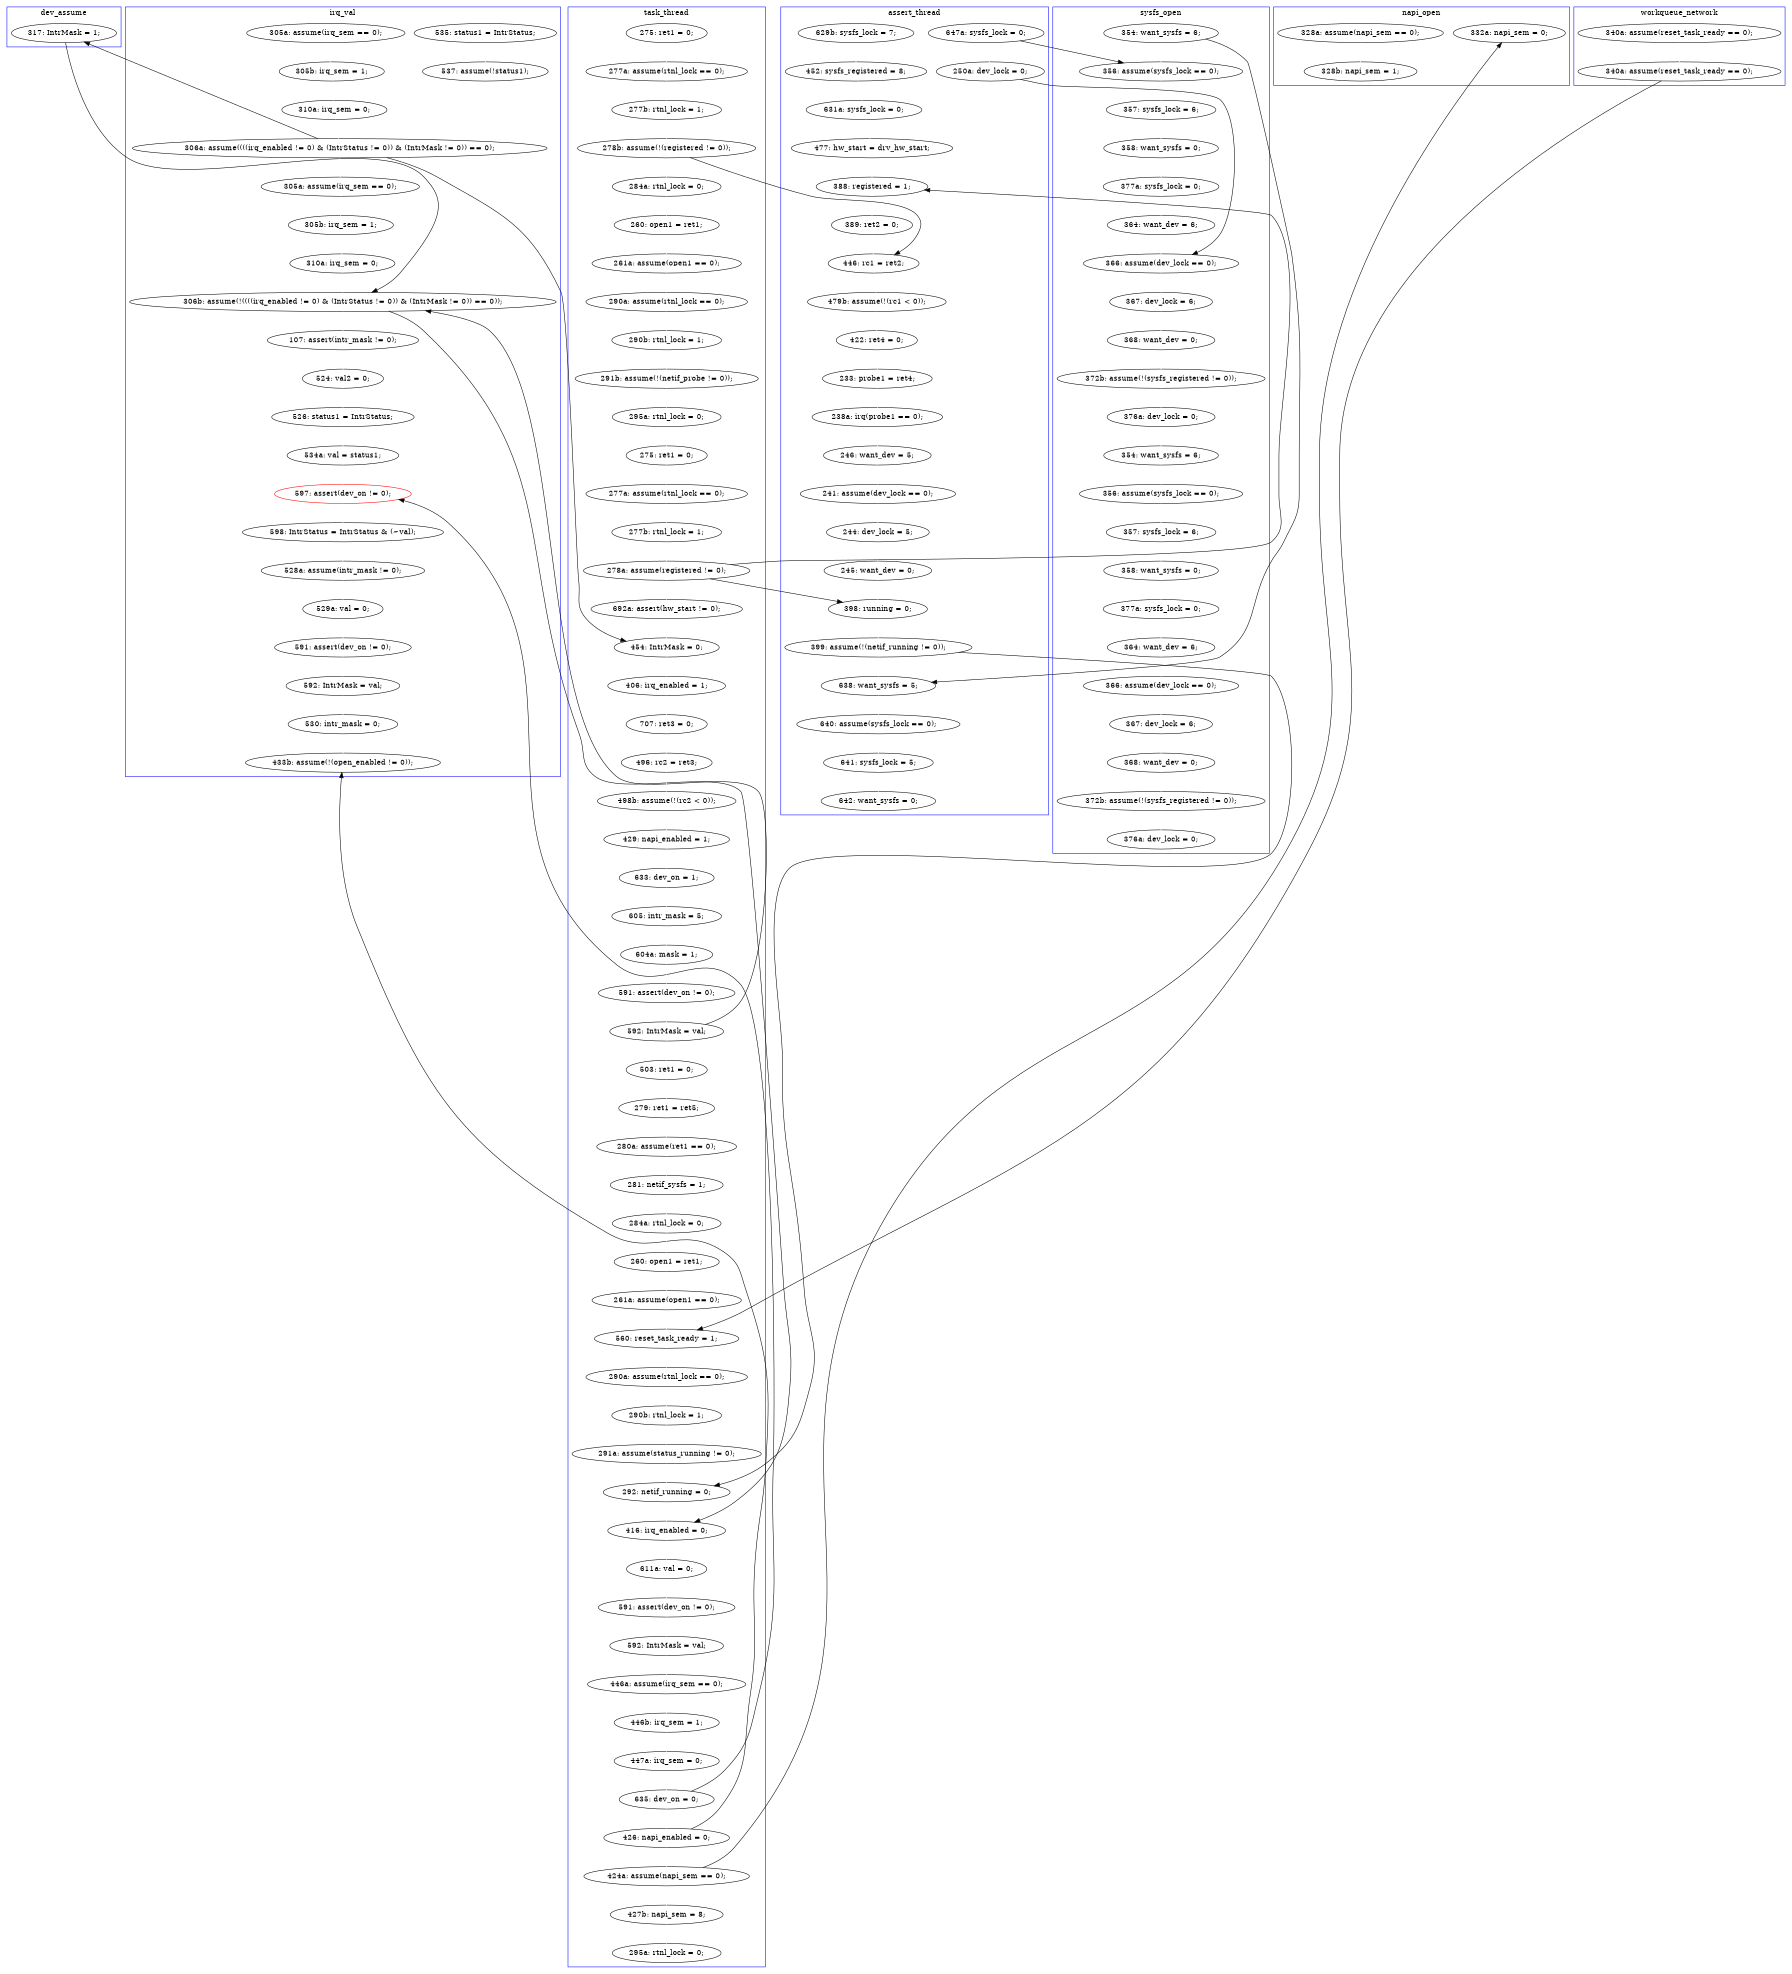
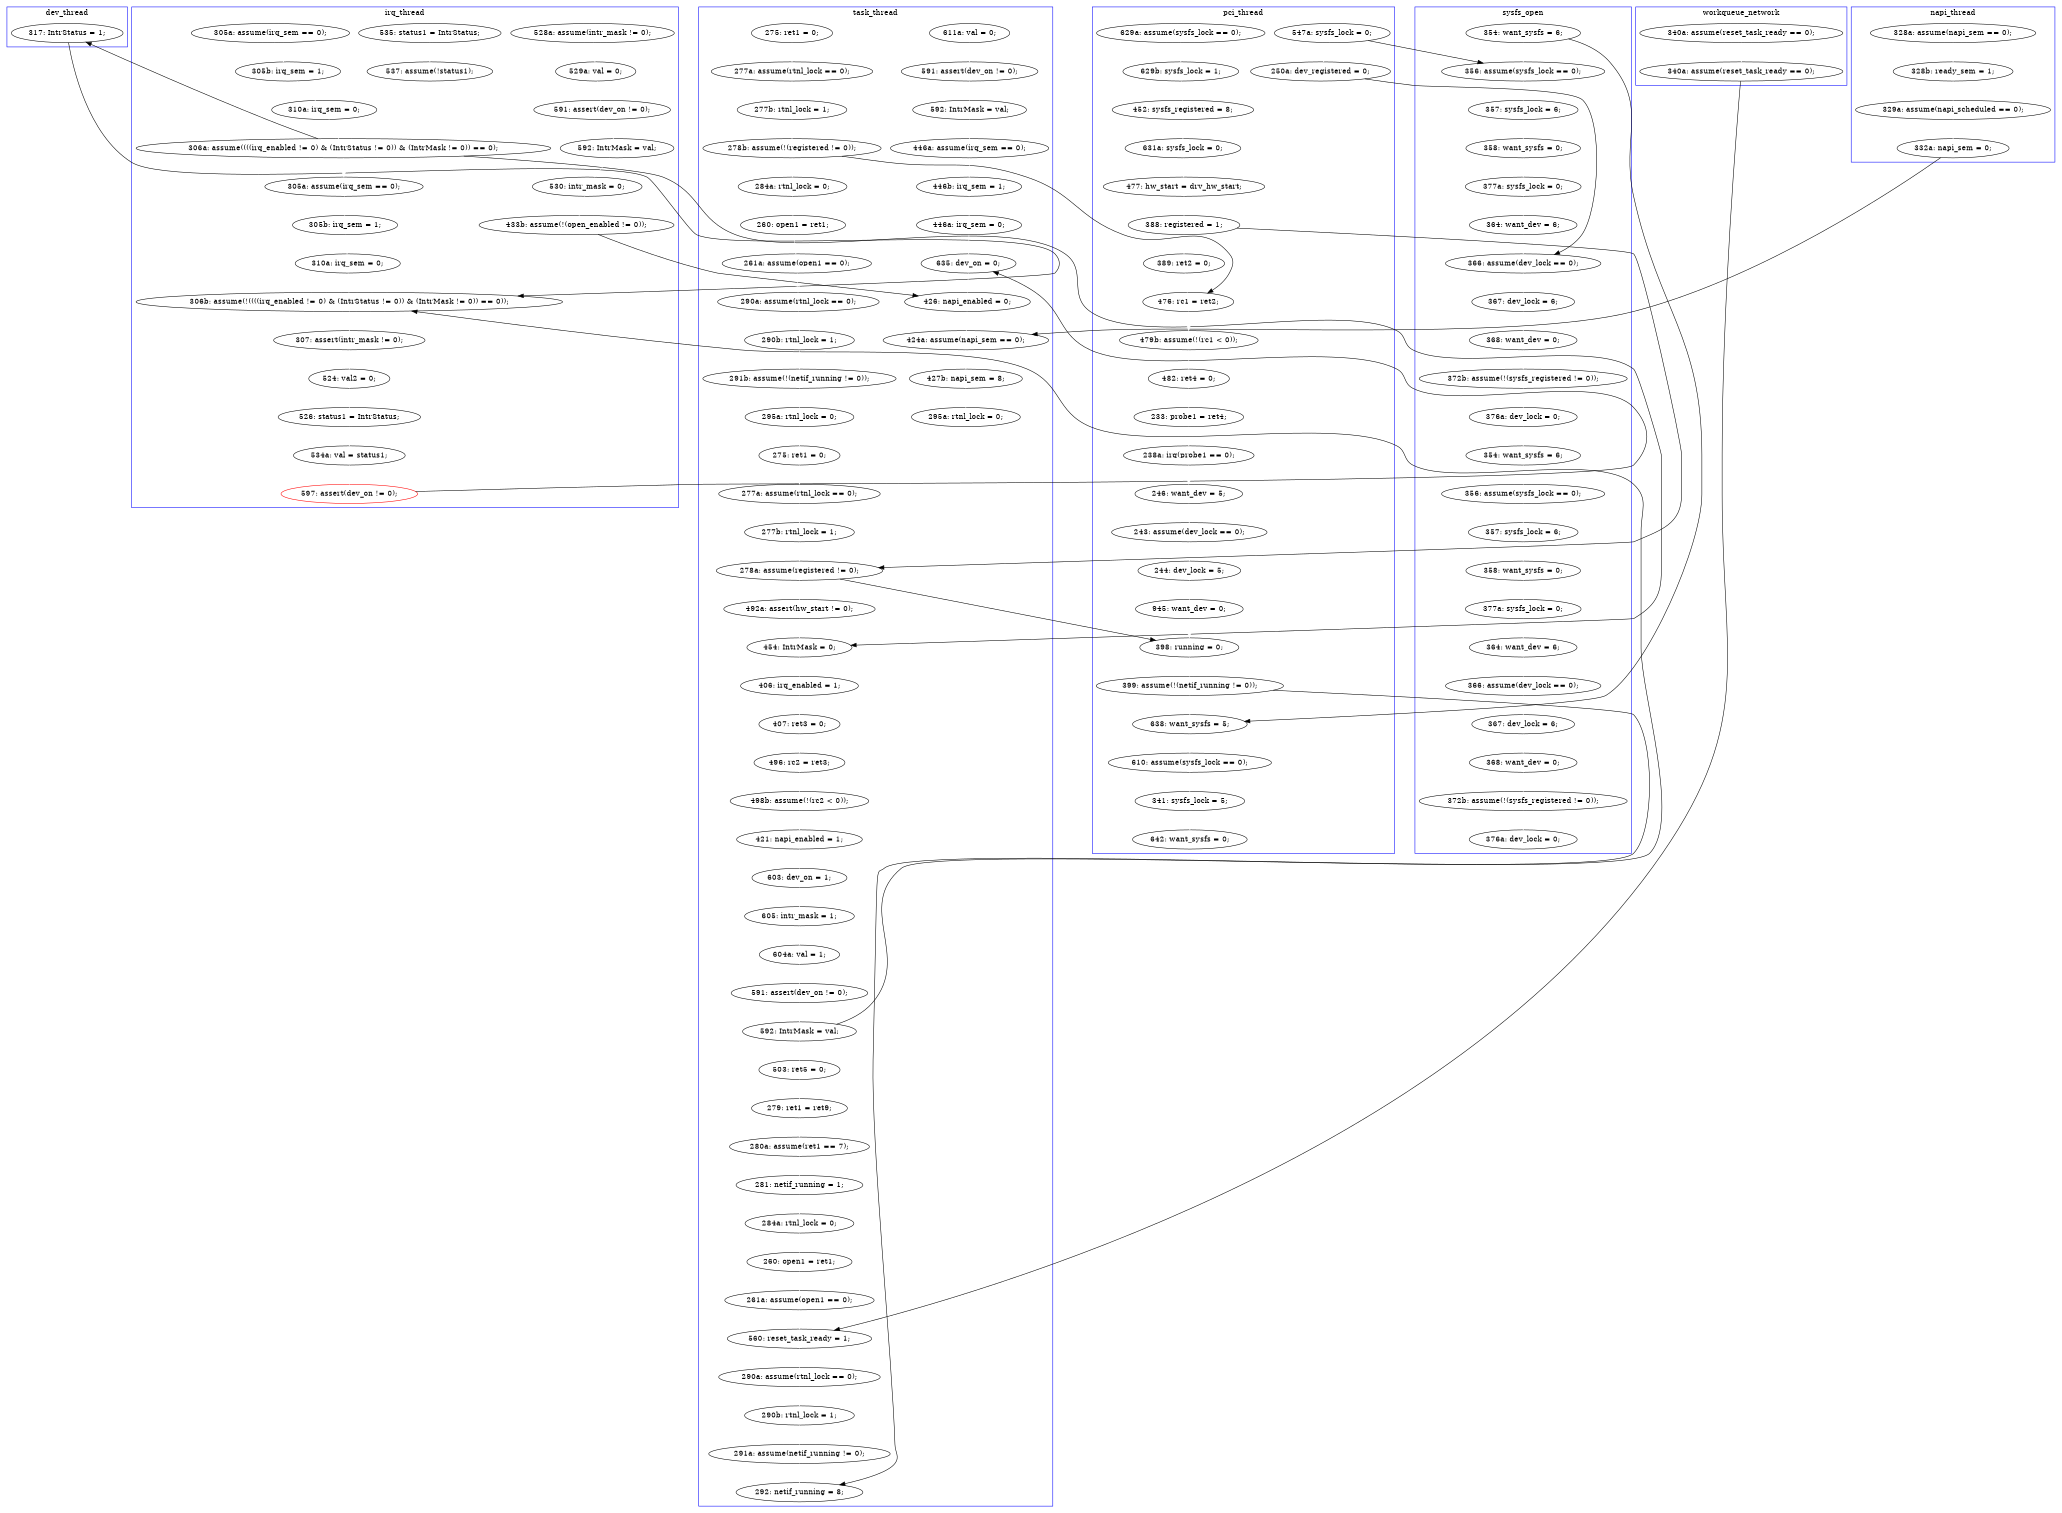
(64, 13) -> (67, 13)
(343, 13) -> (405, 13)
(915, 13) -> (1243, 13)
(1422, 13) -> (1953, 13)
(64, 33) -> (67, 33)
(856, 33) -> (1181, 71)
(986, 33) -> (1332, 33)
none -> (1181, 33)
(990, 71) -> (1321, 71)
(1361, 71) -> (1953, 71)
none -> (1953, 110)
(874, 263) -> (1188, 302)
(343, 340) -> (349, 340)
(877, 340) -> (1189, 379)
(667, 379) -> (799, 379)
(1279, 478) -> (1617, 543)
(878, 494) -> (1189, 532)
(343, 532) -> none
(878, 571) -> (1189, 609)
(667, 609) -> (799, 609)
(667, 724) -> (799, 724)
(878, 724) -> (1190, 763)
(878, 763) -> (1190, 801)
(667, 839) -> (799, 839)
(667, 878) -> (799, 878)
(667, 916) -> (799, 916)
(667, 955) -> (799, 955)
(1154, 994) -> (1508, 327)
(760, 1065) -> (1398, 478)
(667, 1070) -> (799, 1070)
(667, 1108) -> (799, 1108)
(667, 1147) -> (799, 1147)
(667, 1185) -> (799, 1185)
(692, 1240) -> (753, 277)
(667, 1454) -> (799, 1454)
(667, 1492) -> (799, 1492)
(667, 1531) -> none
(667, 1761) -> (969, 225)
